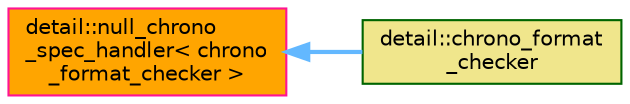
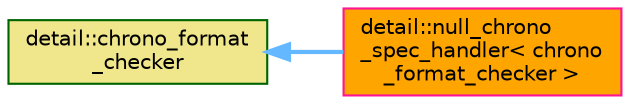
(336, 52) -> (316, 52)
